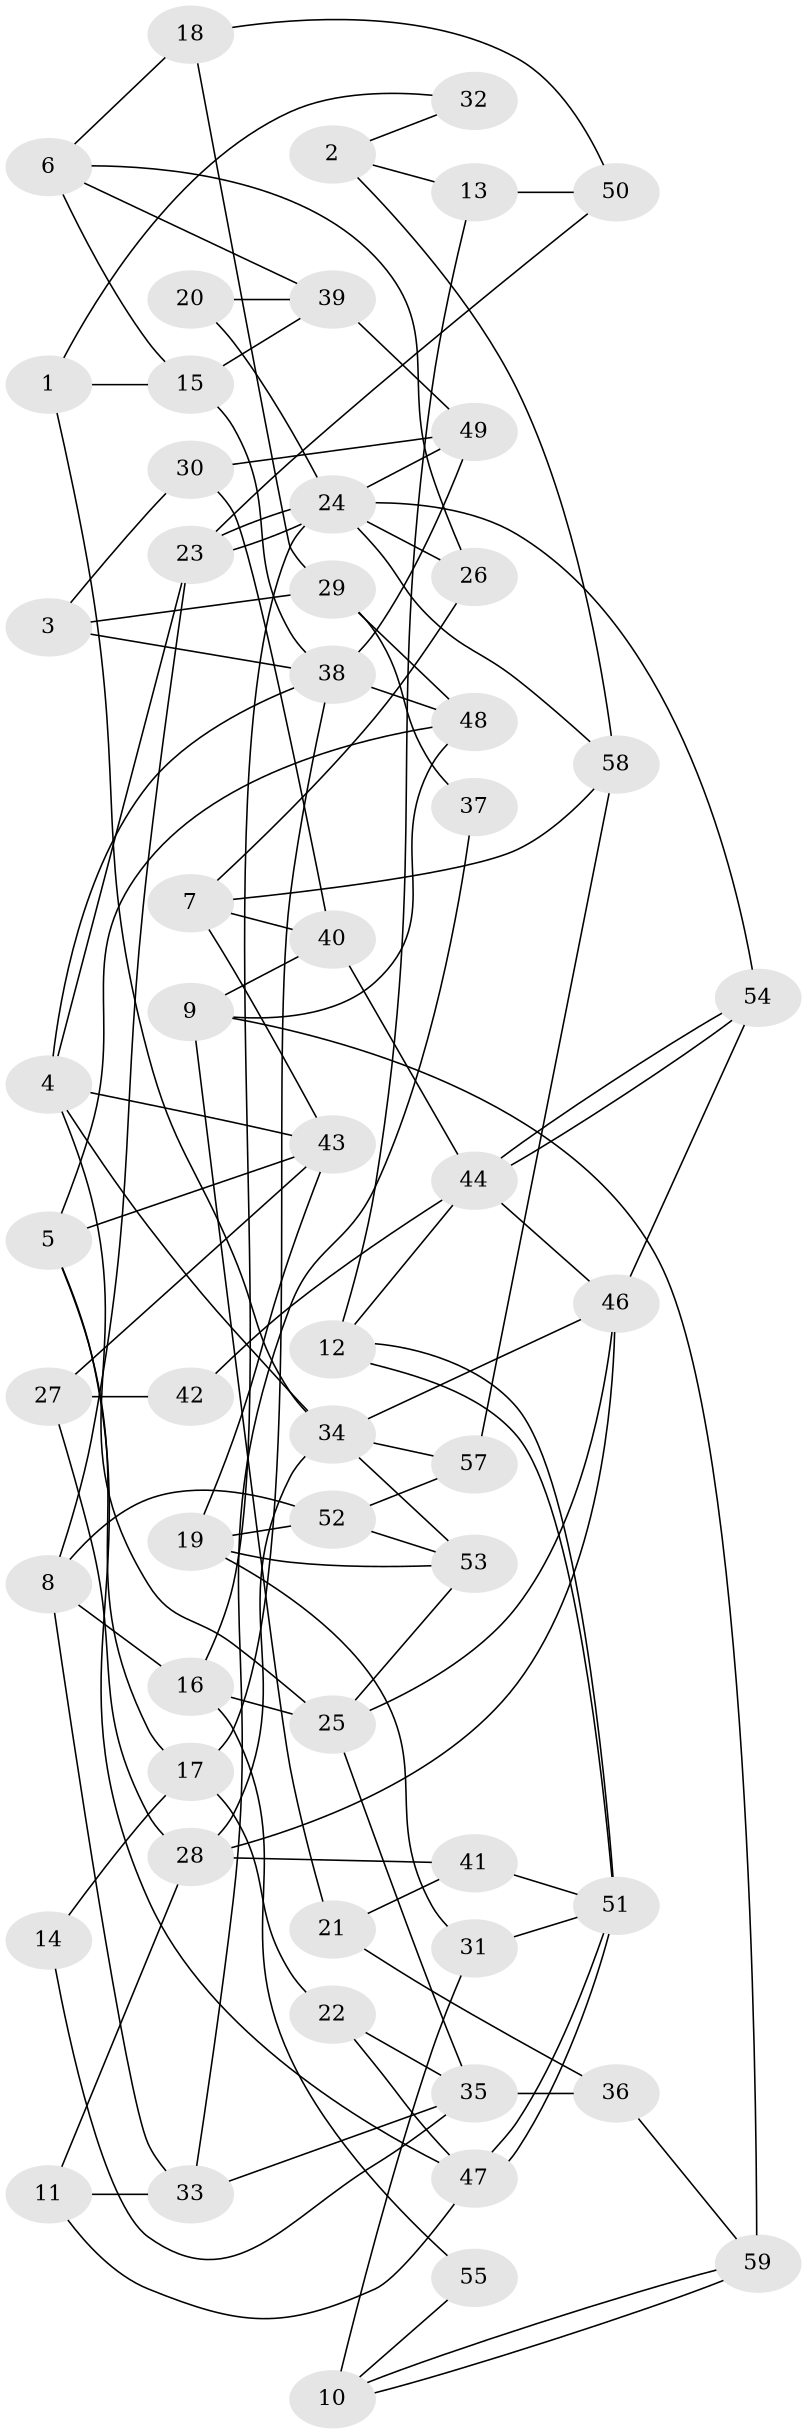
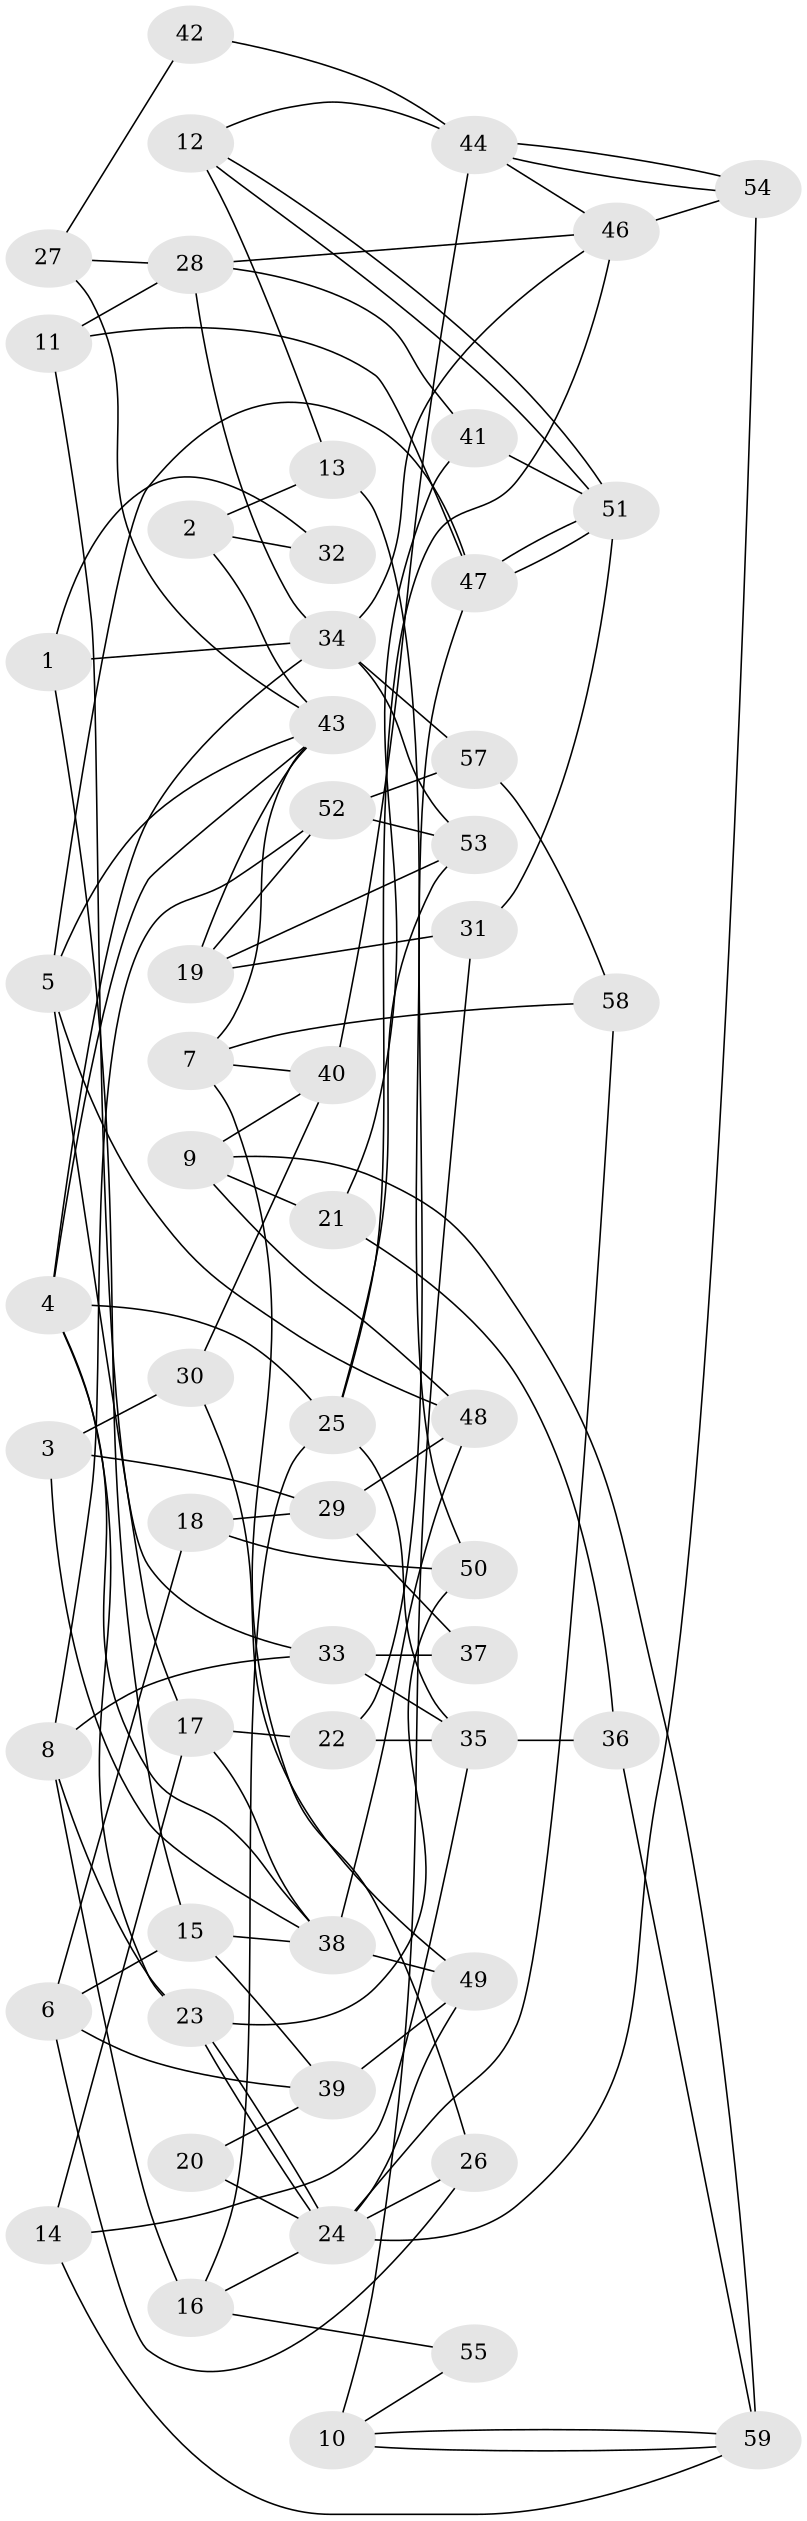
(536, 433) -> (260, 629)
none -> (337, 2514)
